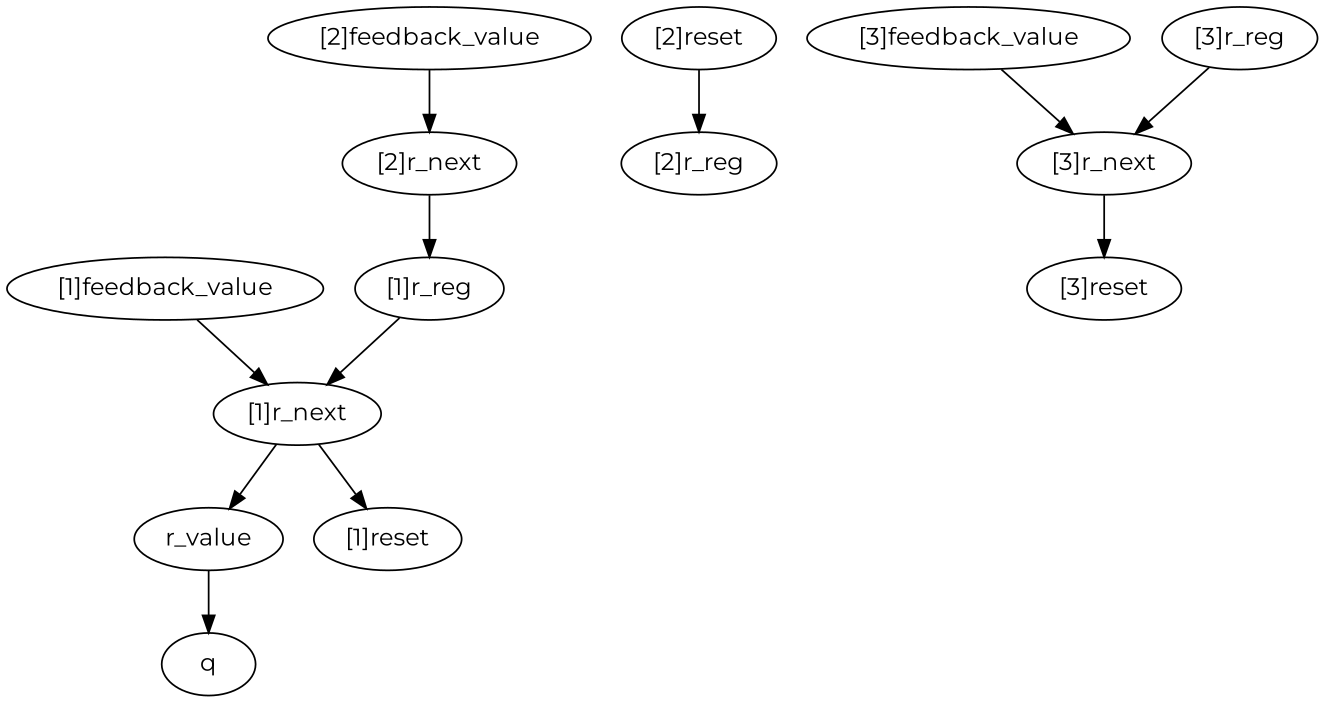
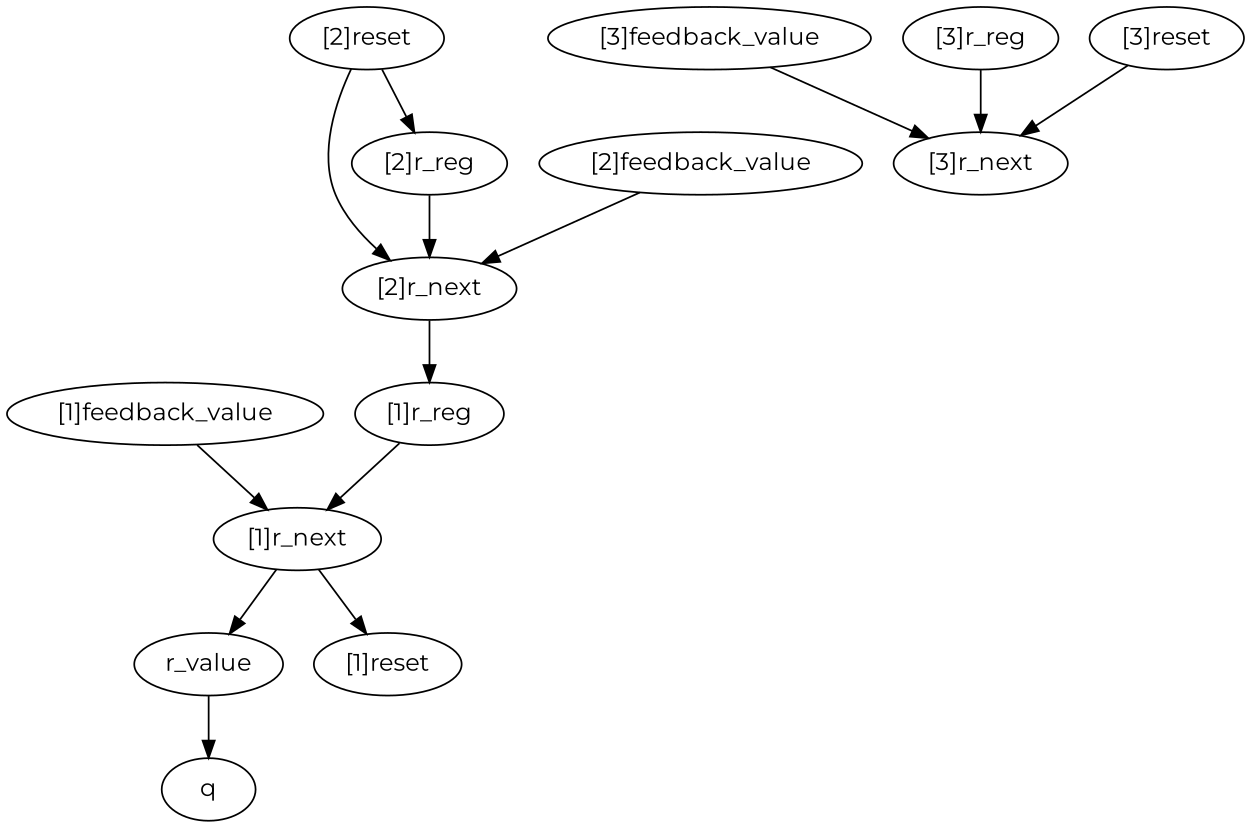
none -> (329, 165)
none -> (429, 218)
(1104, 218) -> (1082, 96)
